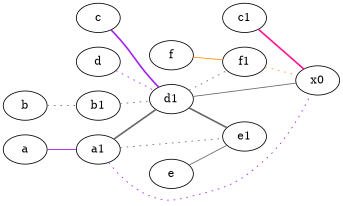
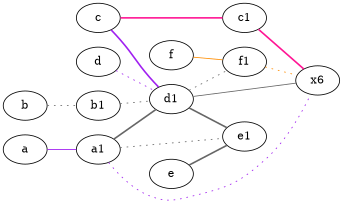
none -> (172, 18)
(318, 80) -> (318, 80)
(208, 155) -> (208, 155)
